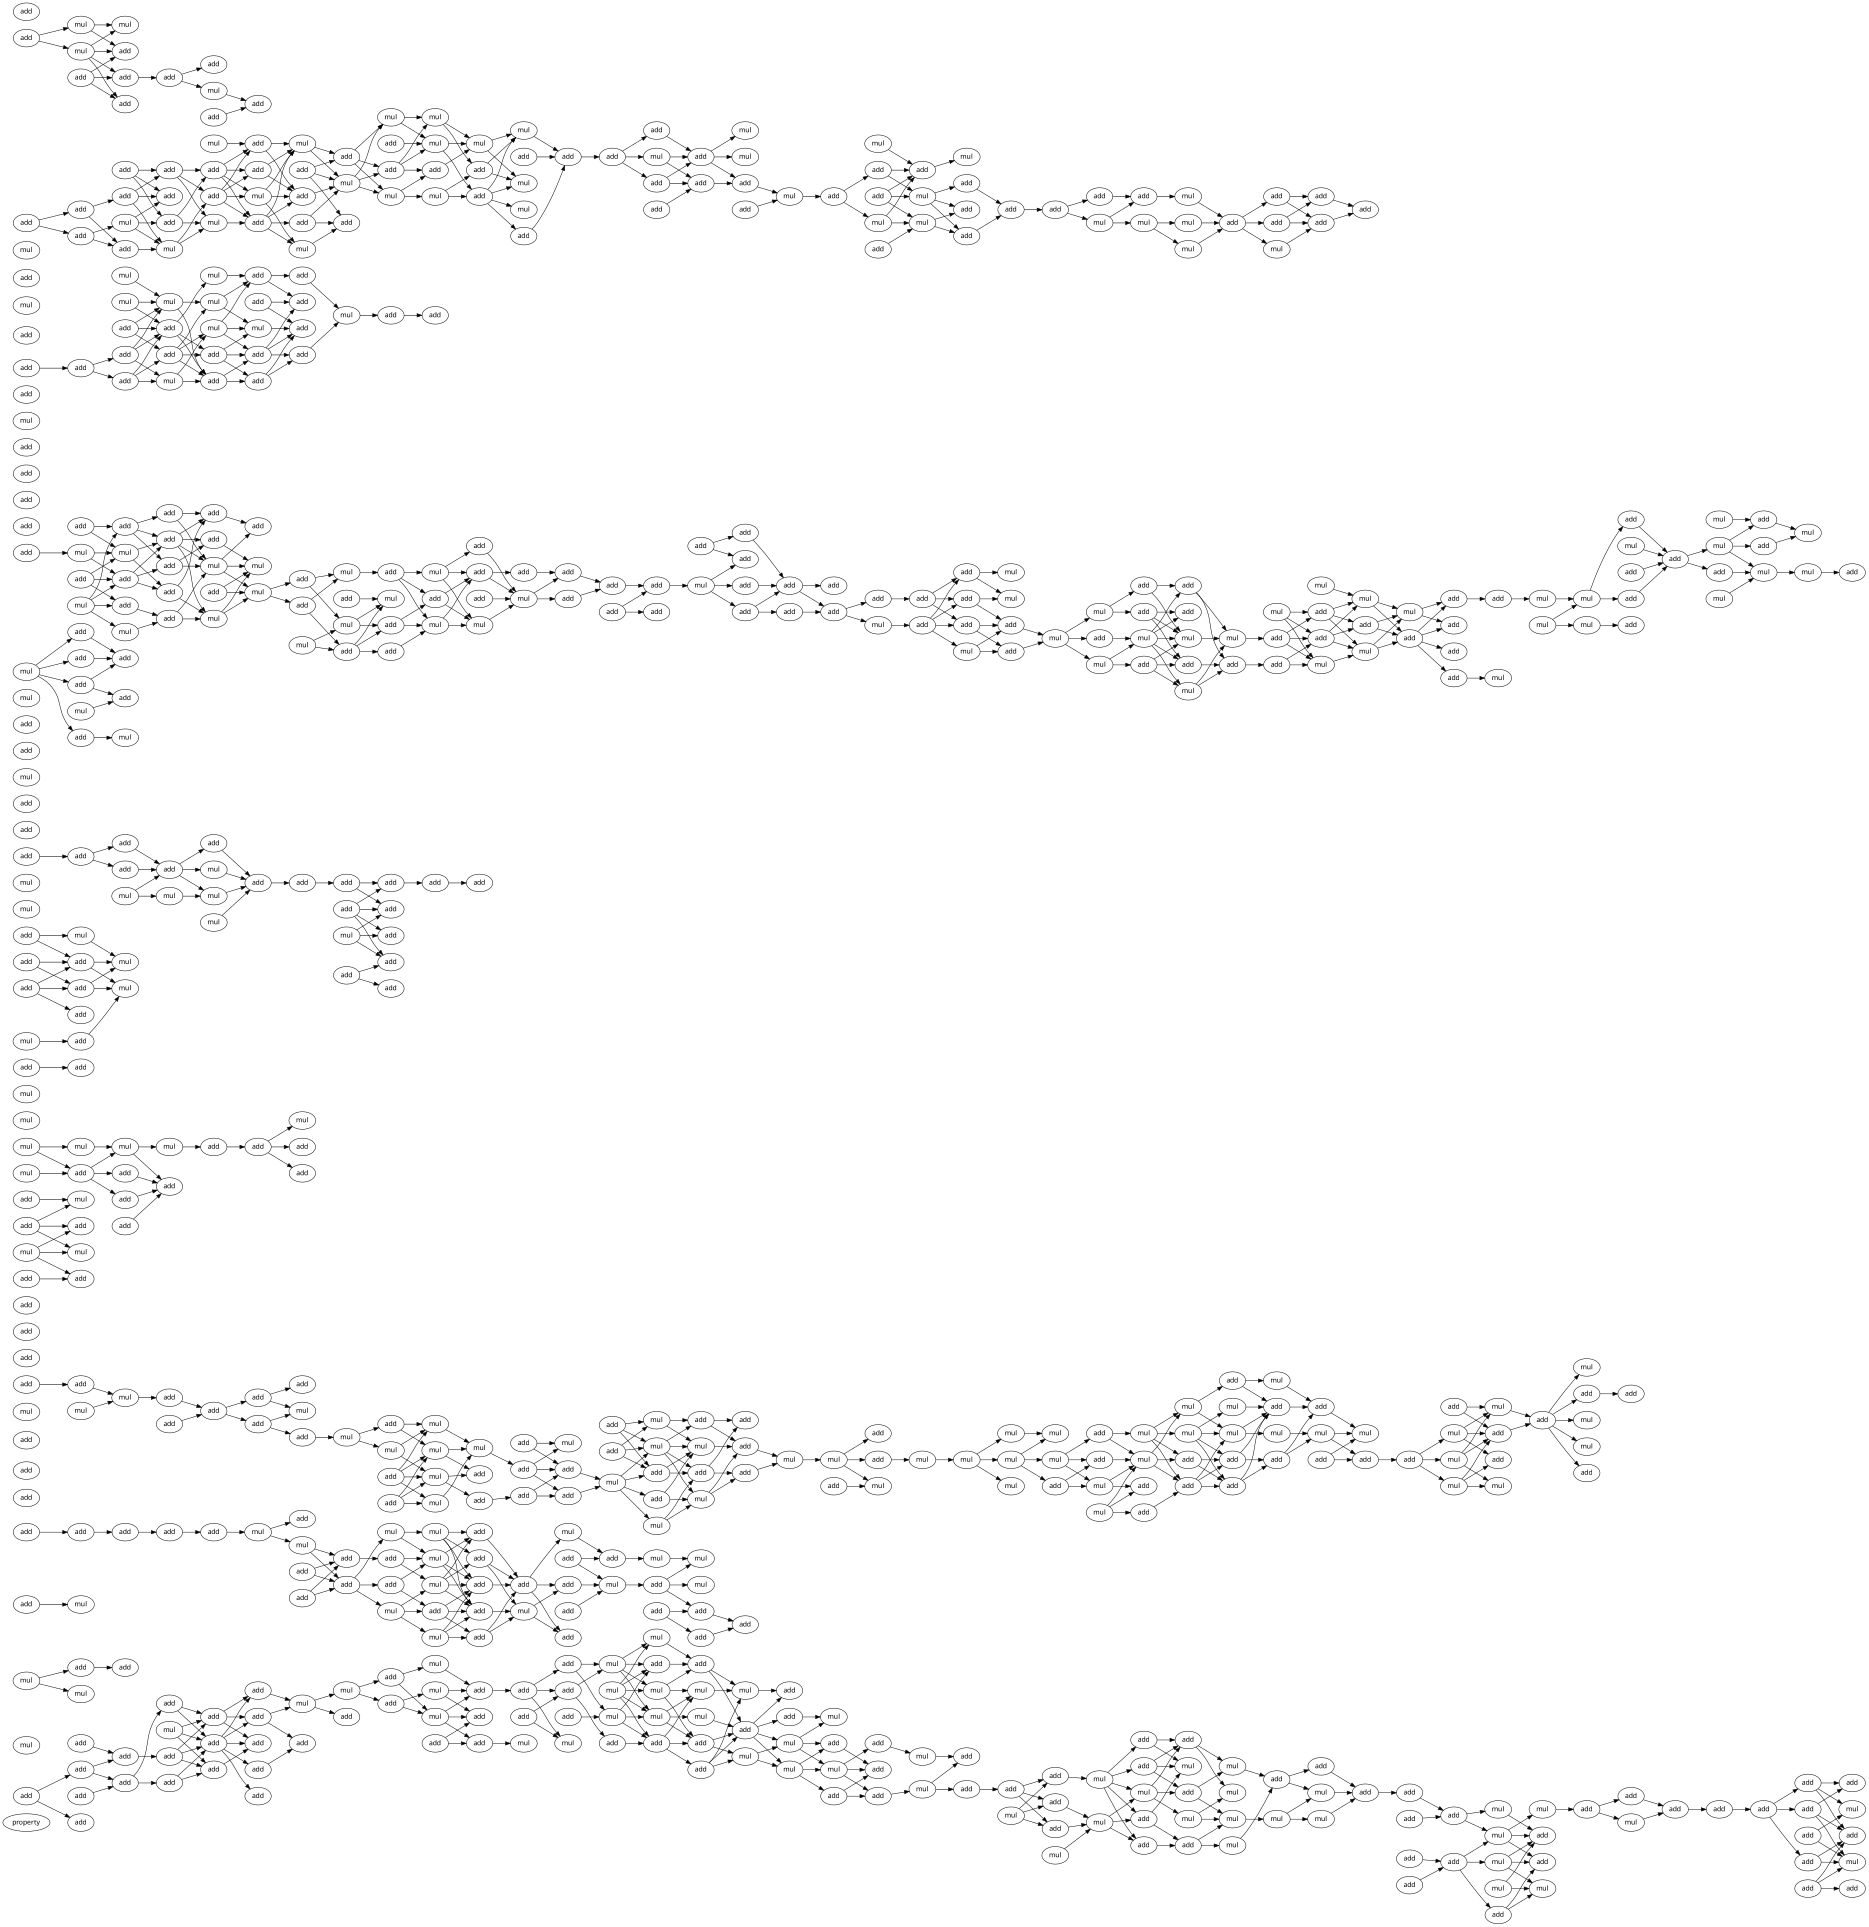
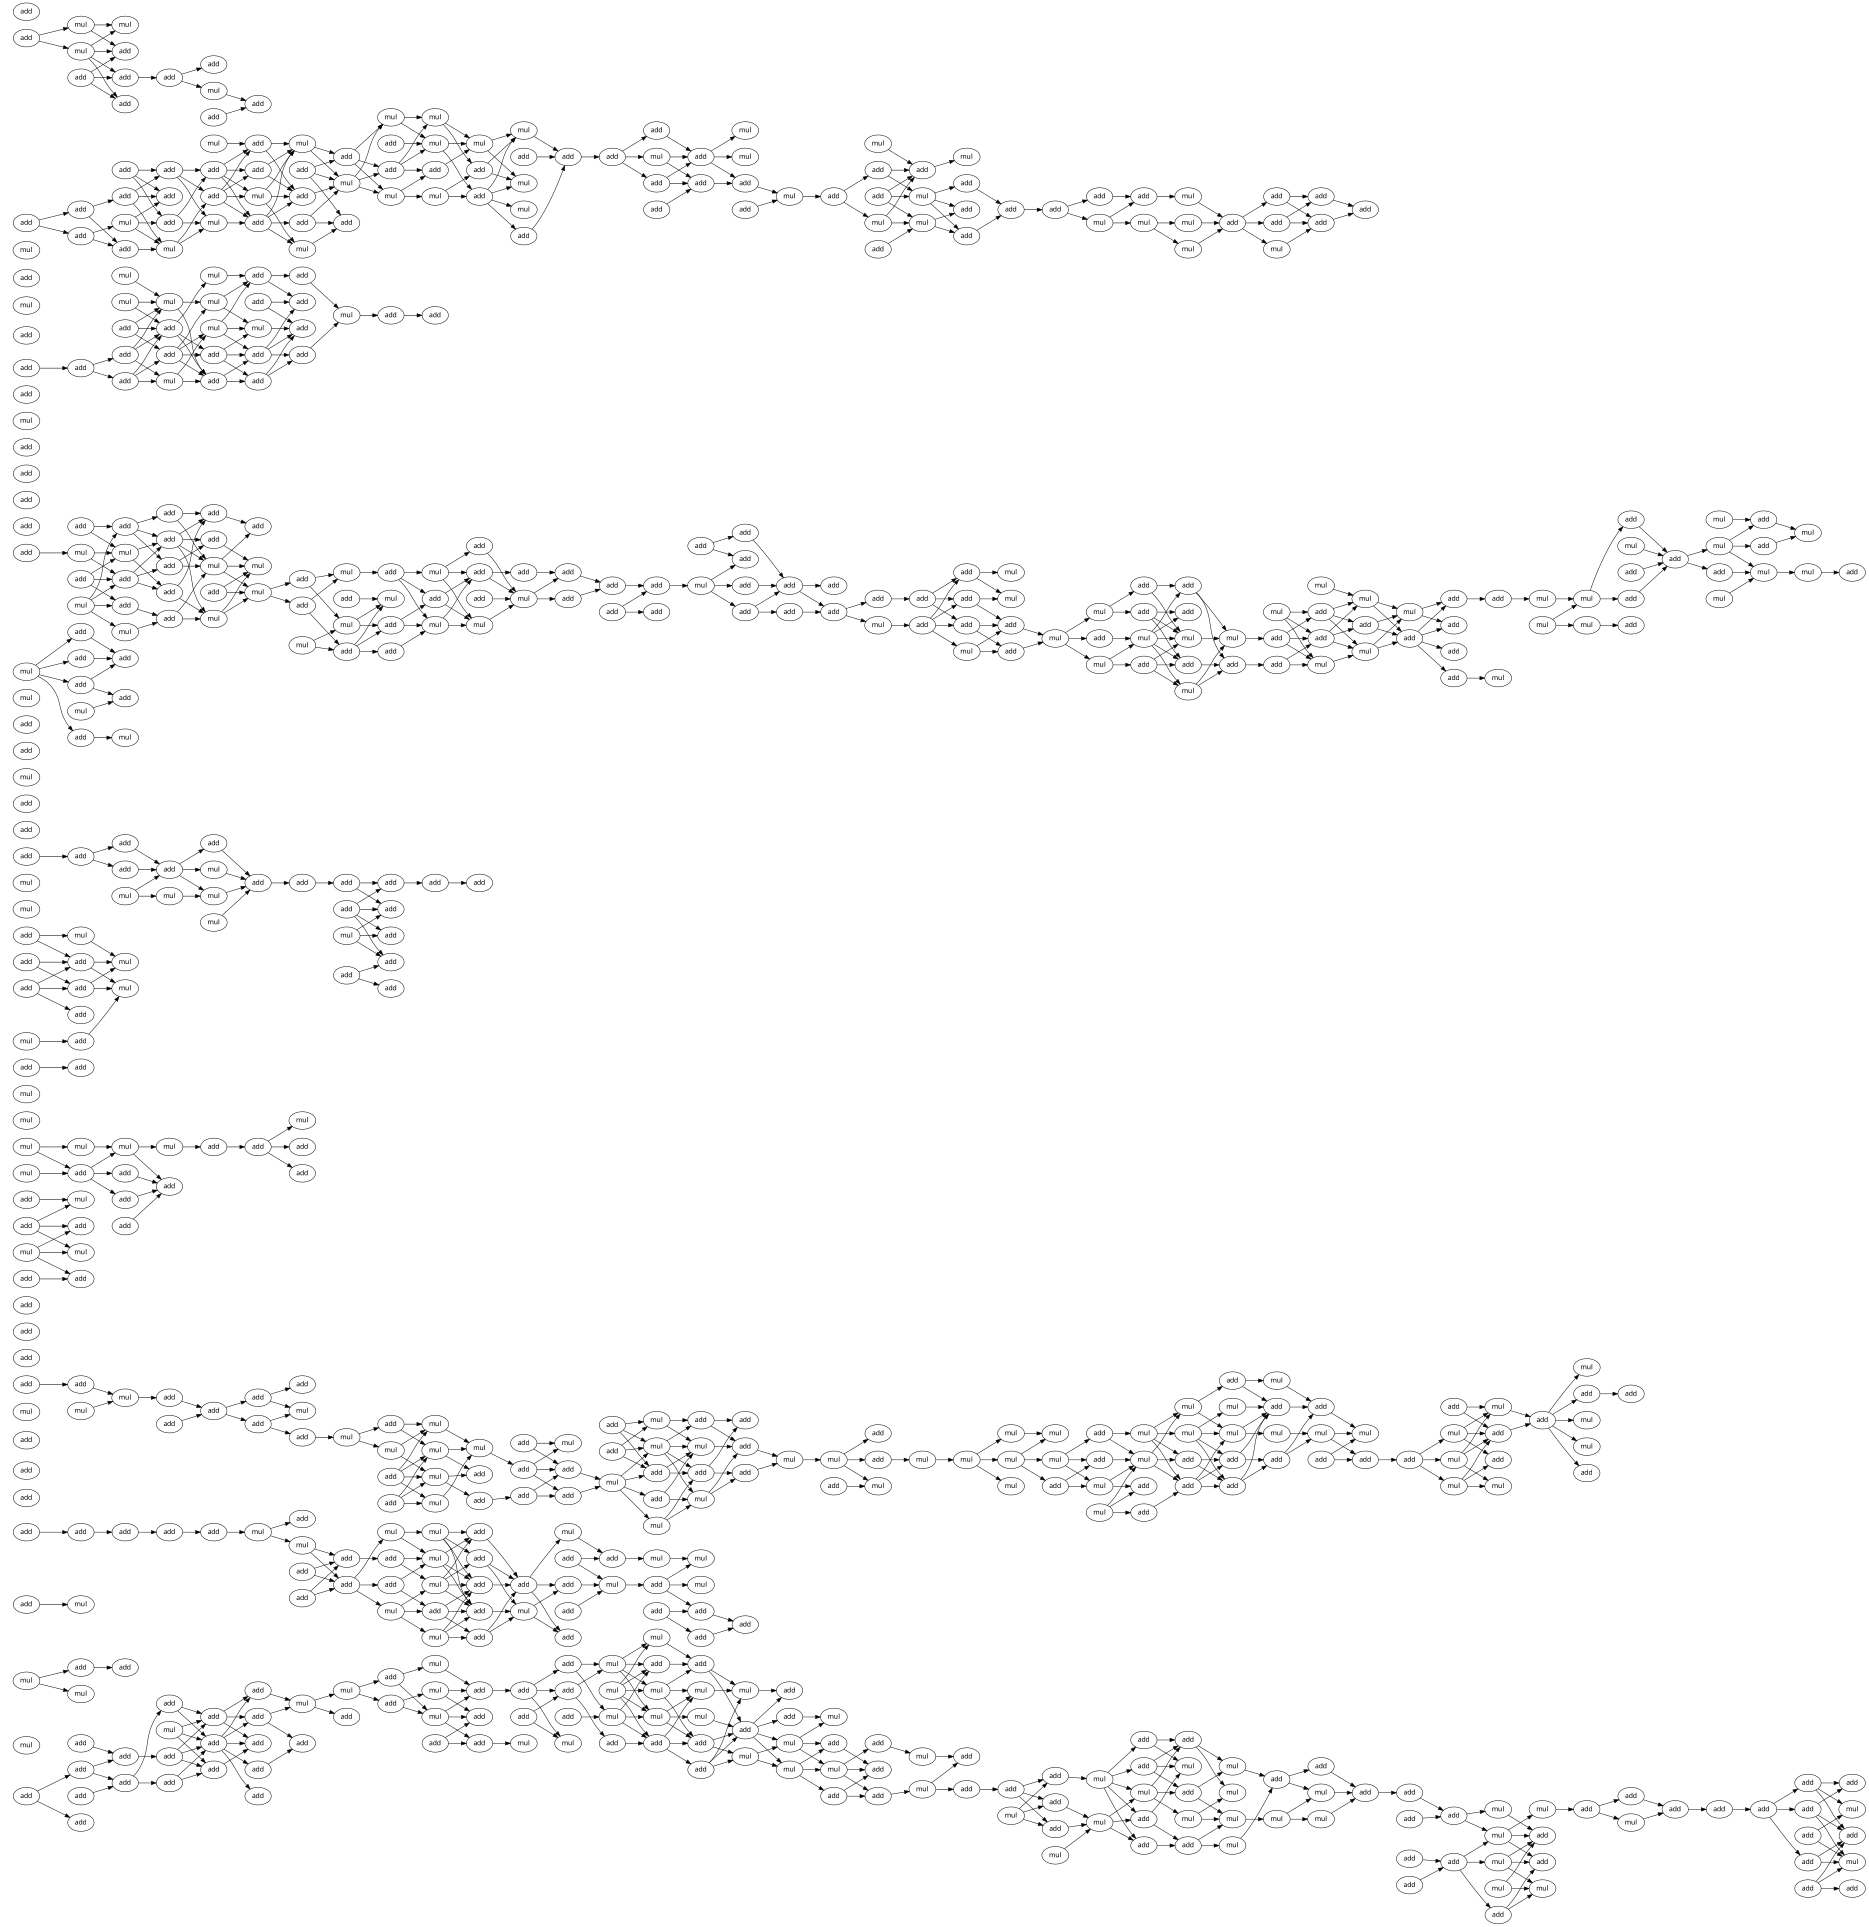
(26, 1823) -> none
